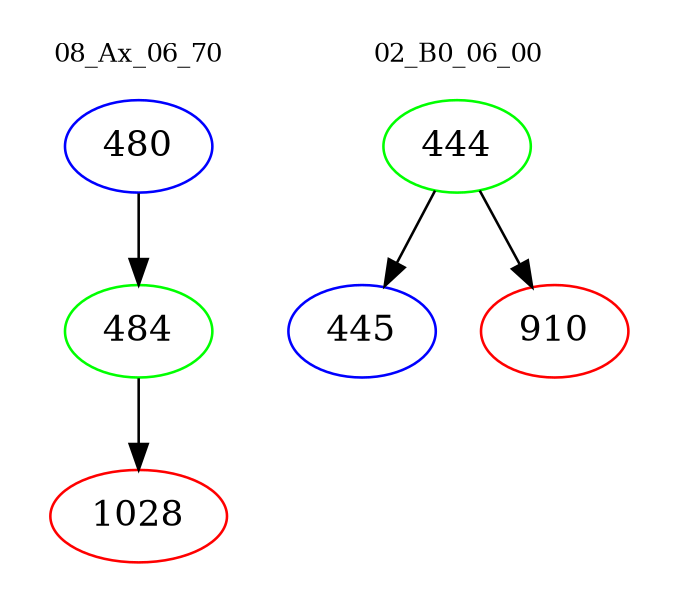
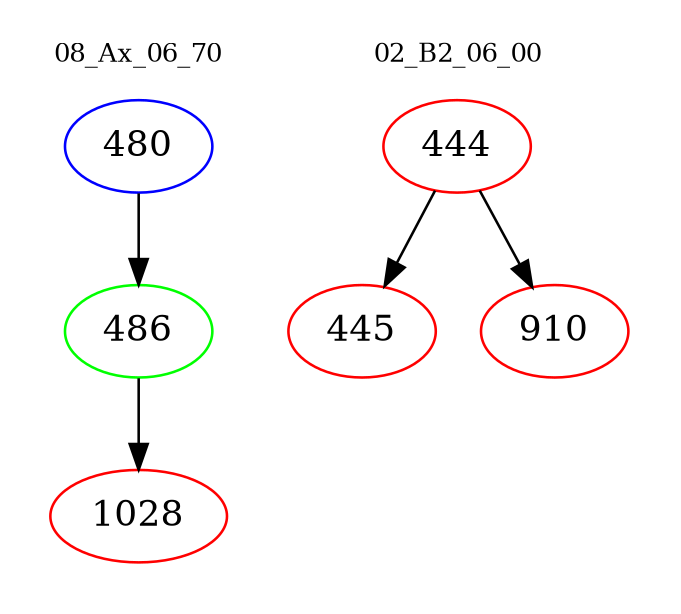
(458, 55) -> (458, 55)
(457, 146) -> (457, 146)
(139, 331) -> (139, 331)
(362, 331) -> (362, 331)
